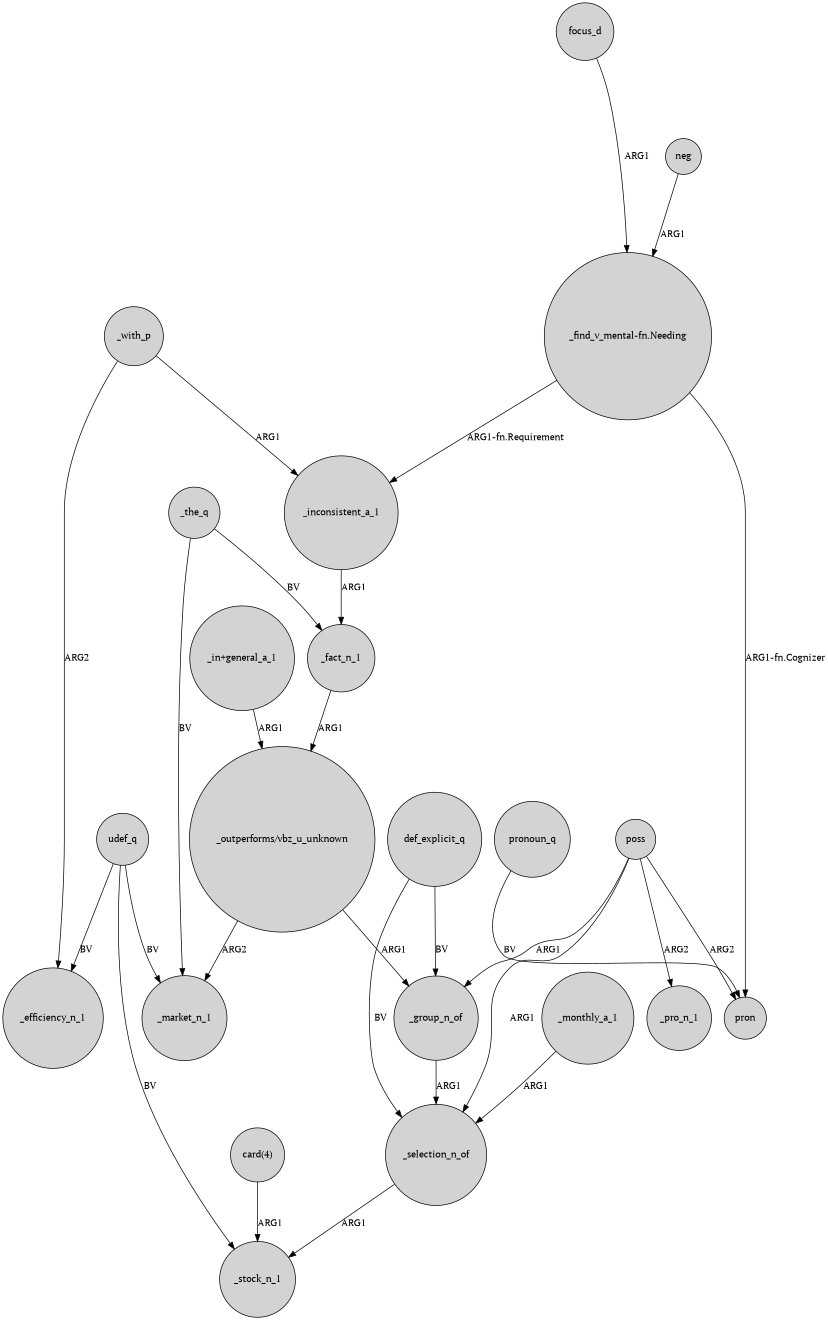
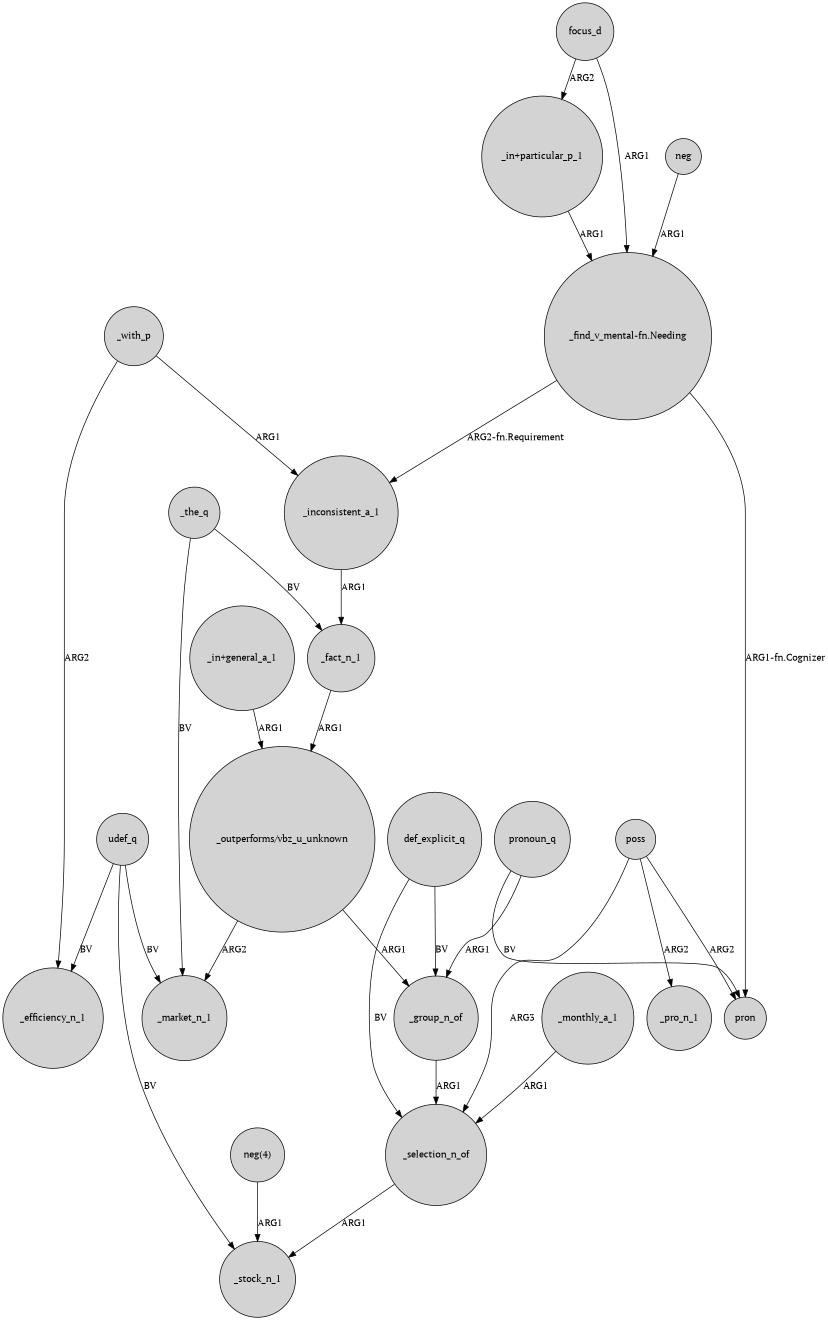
none -> (542, 157)
(516, 438) -> (516, 438)
(564, 938) -> (489, 931)
(523, 1018) -> (523, 1018)
(258, 1155) -> (258, 1155)
